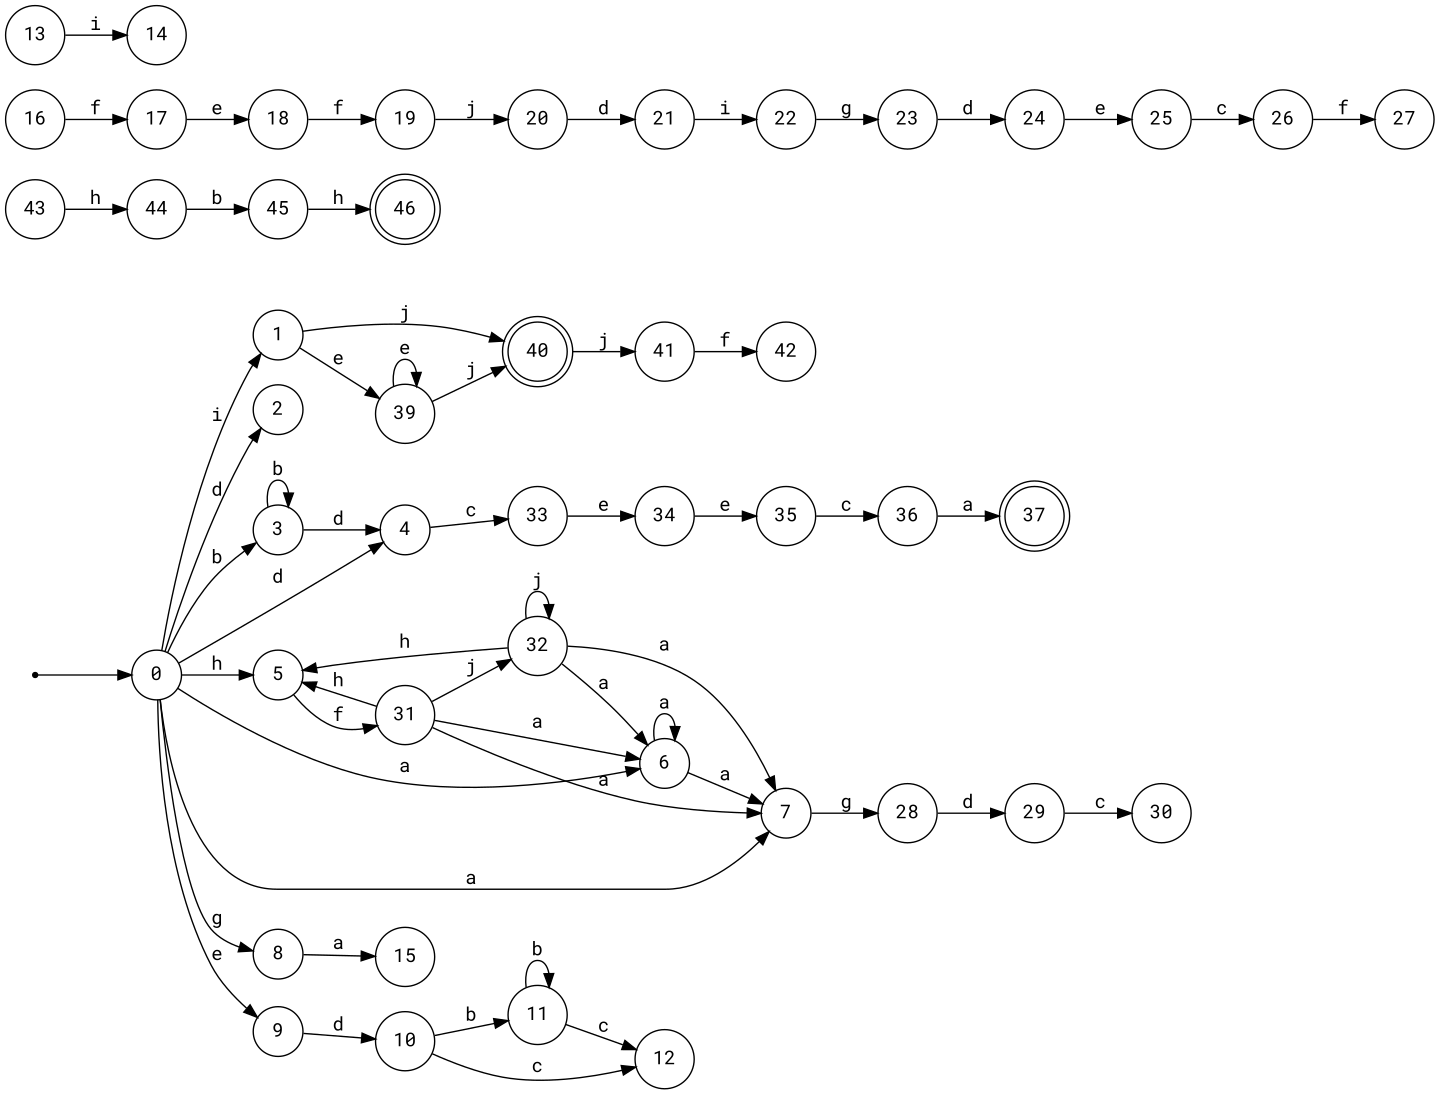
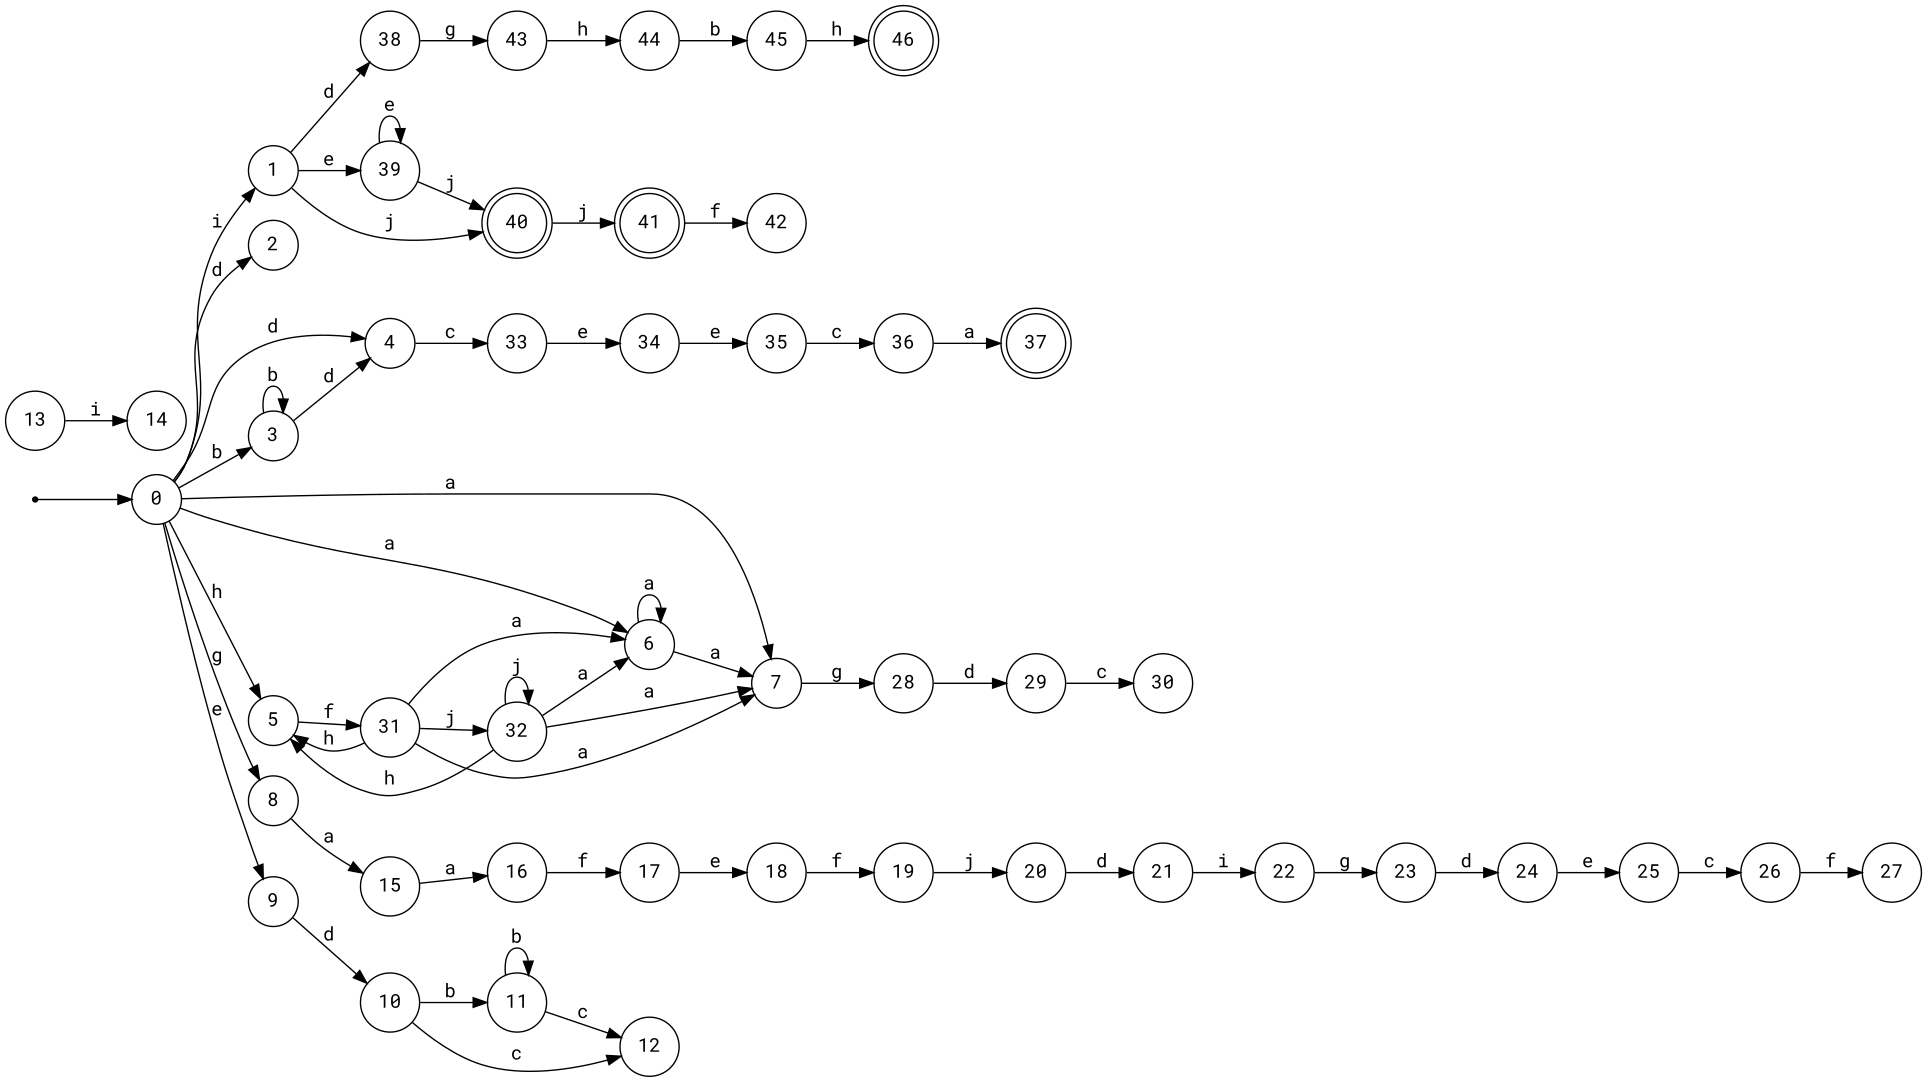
none -> (390, 41)
(665, 352) -> (650, 223)
none -> (446, 880)
